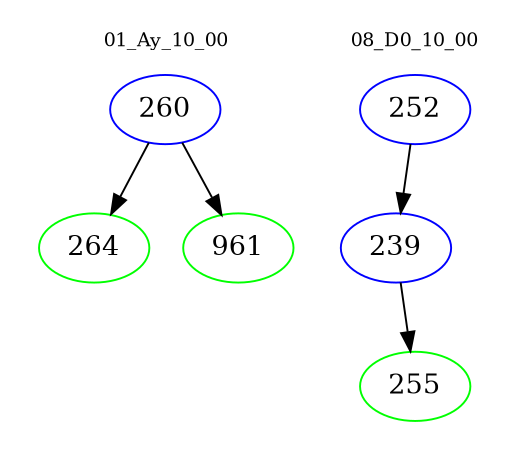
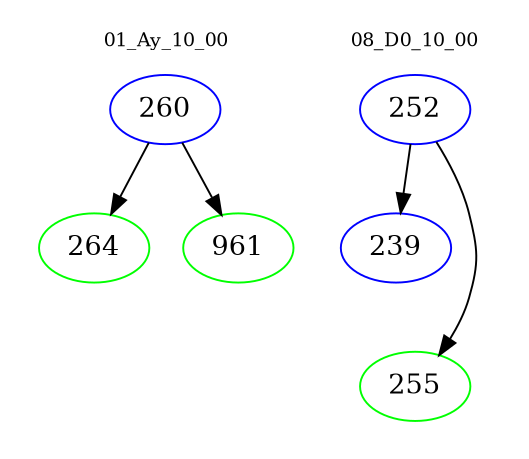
(404, 307) -> (475, 239)
